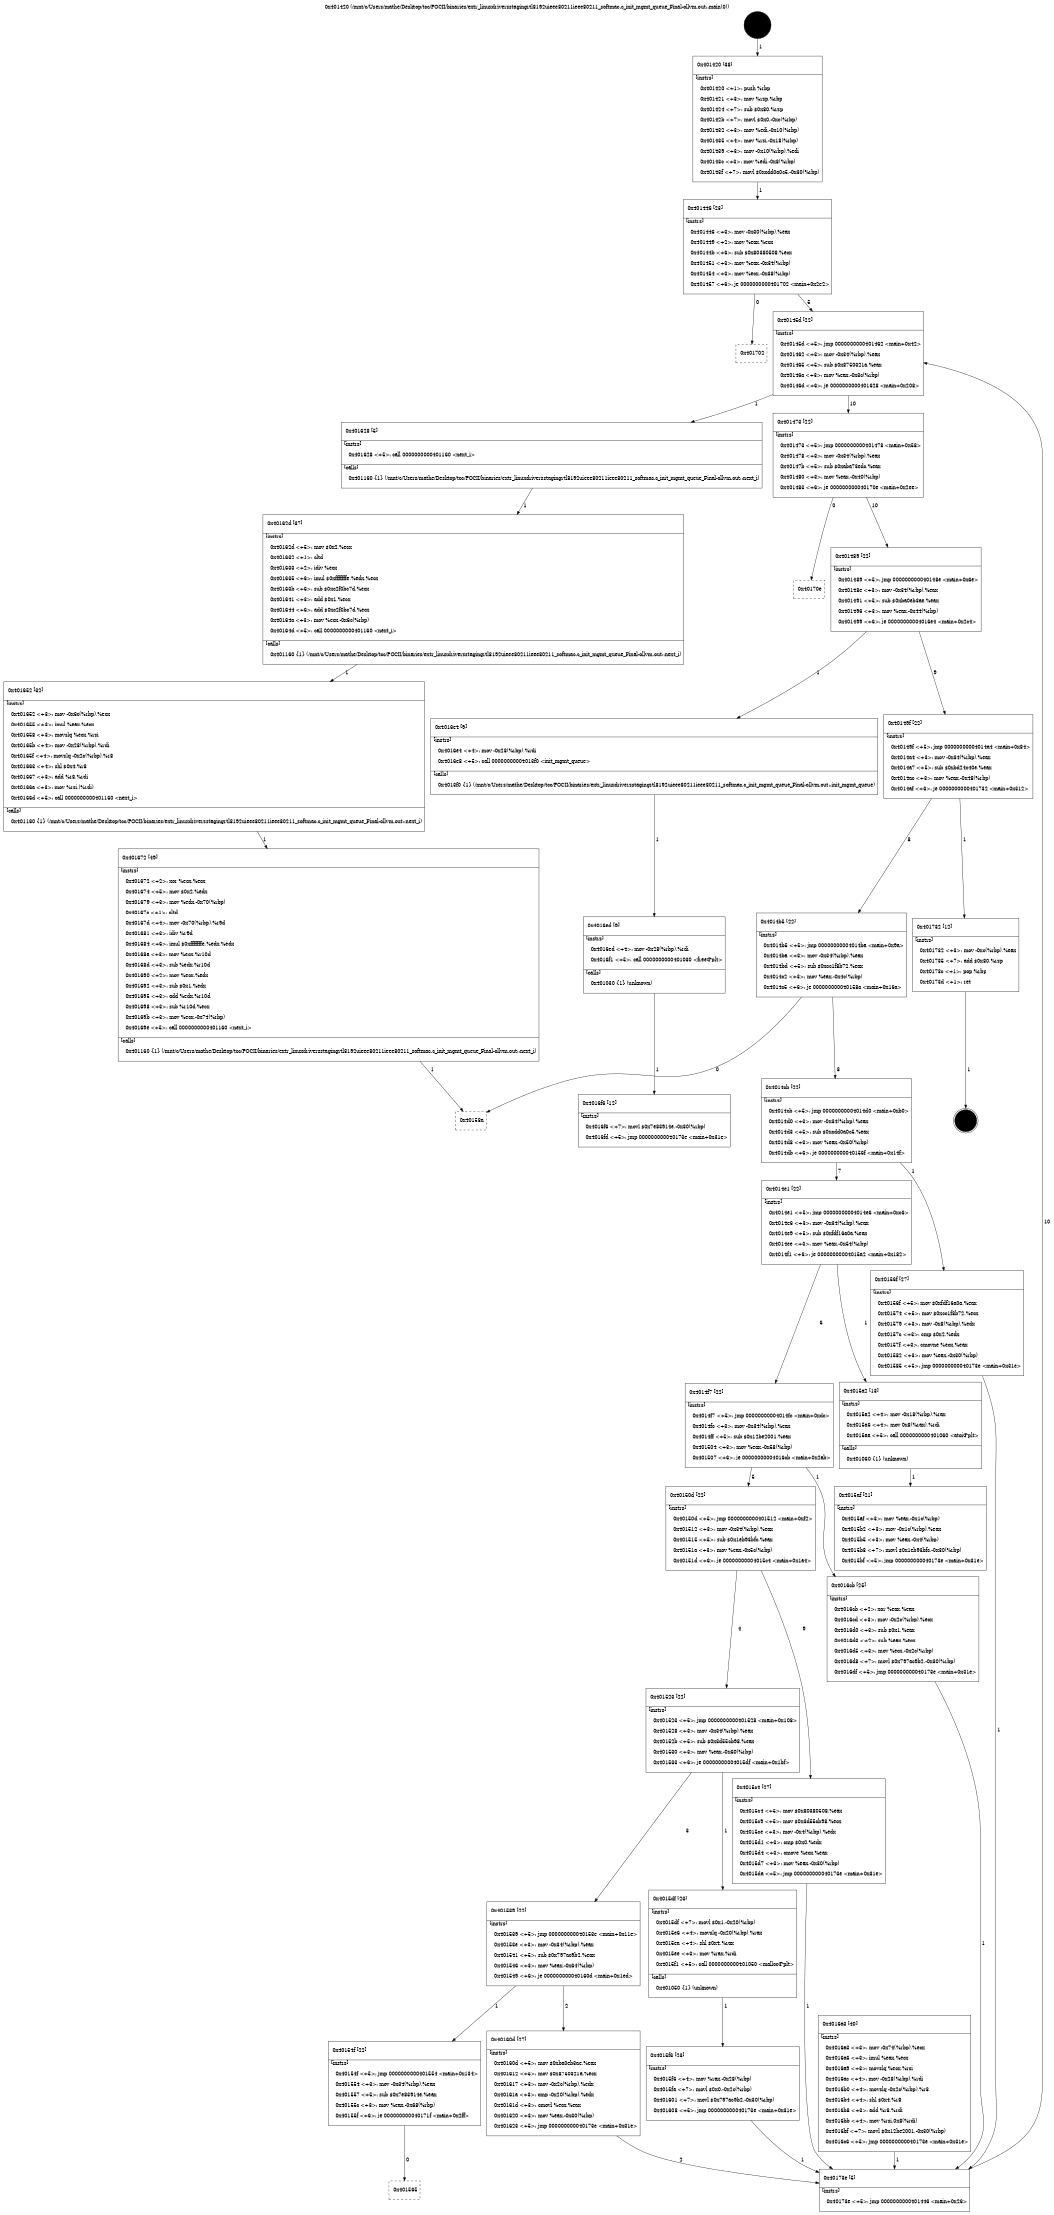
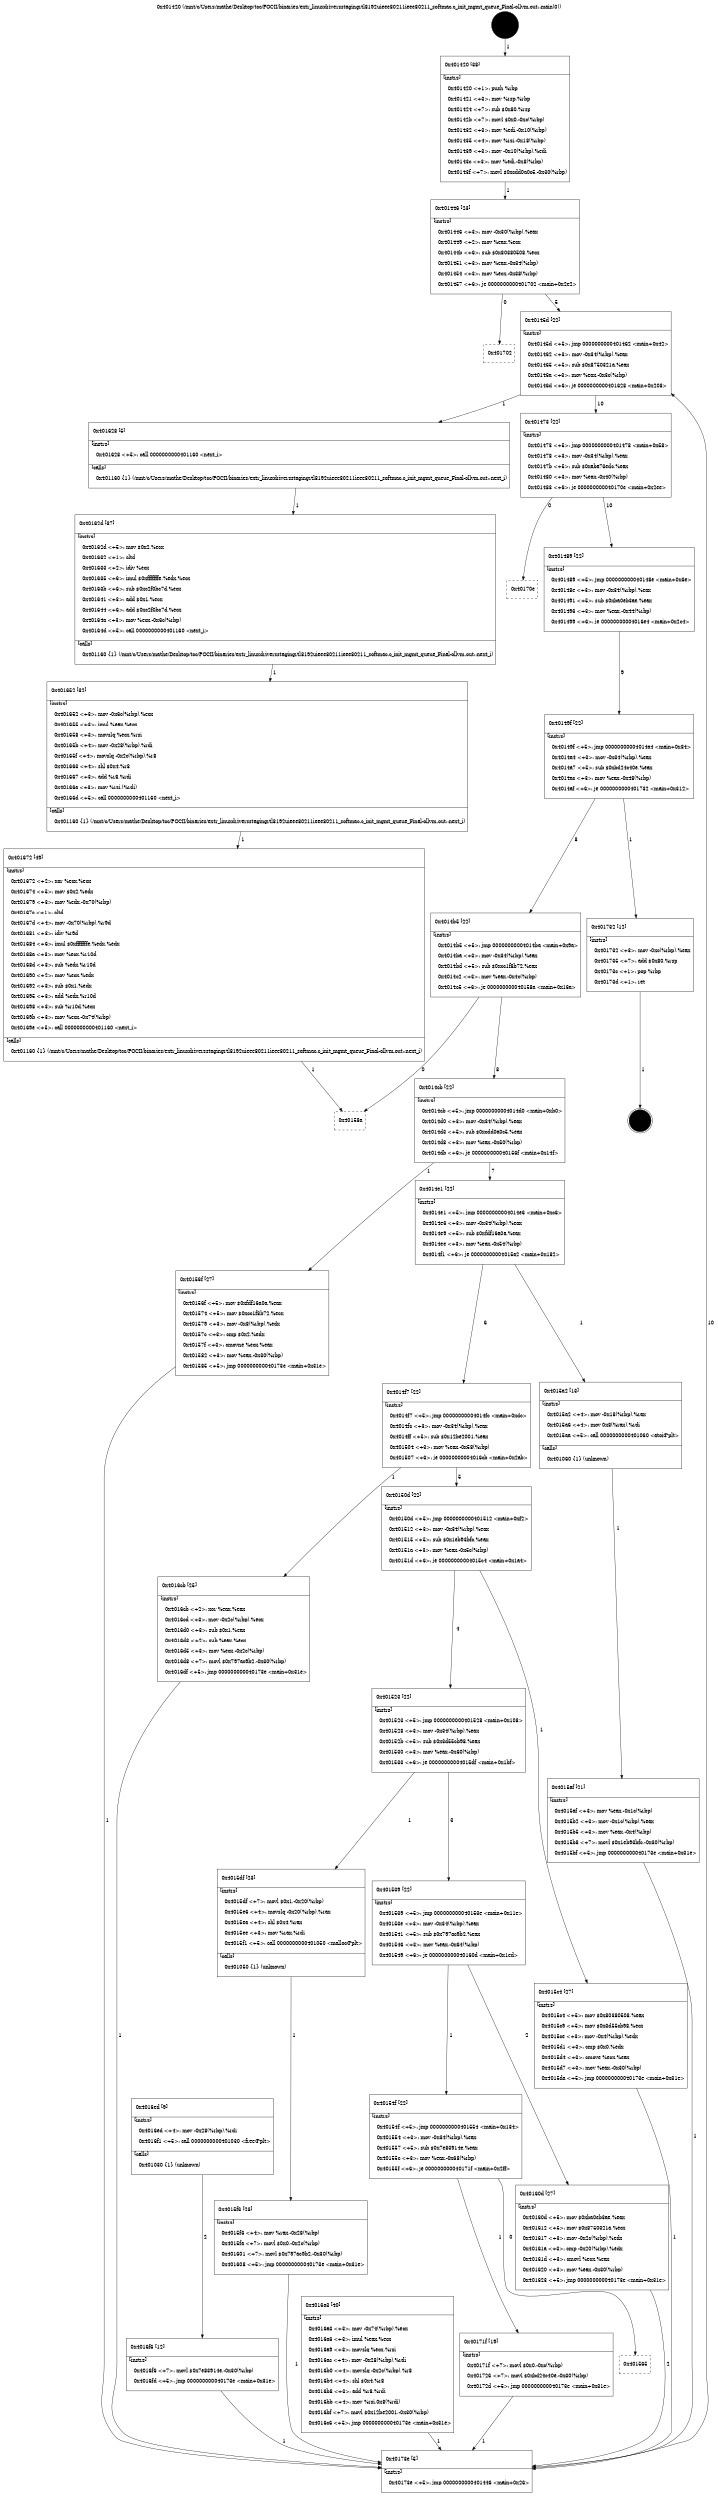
(654, 757) -> none
(657, 1070) -> (205, 2237)
(803, 1629) -> (541, 1730)
none -> (692, 2221)
none -> (536, 2365)
none -> (290, 2448)
